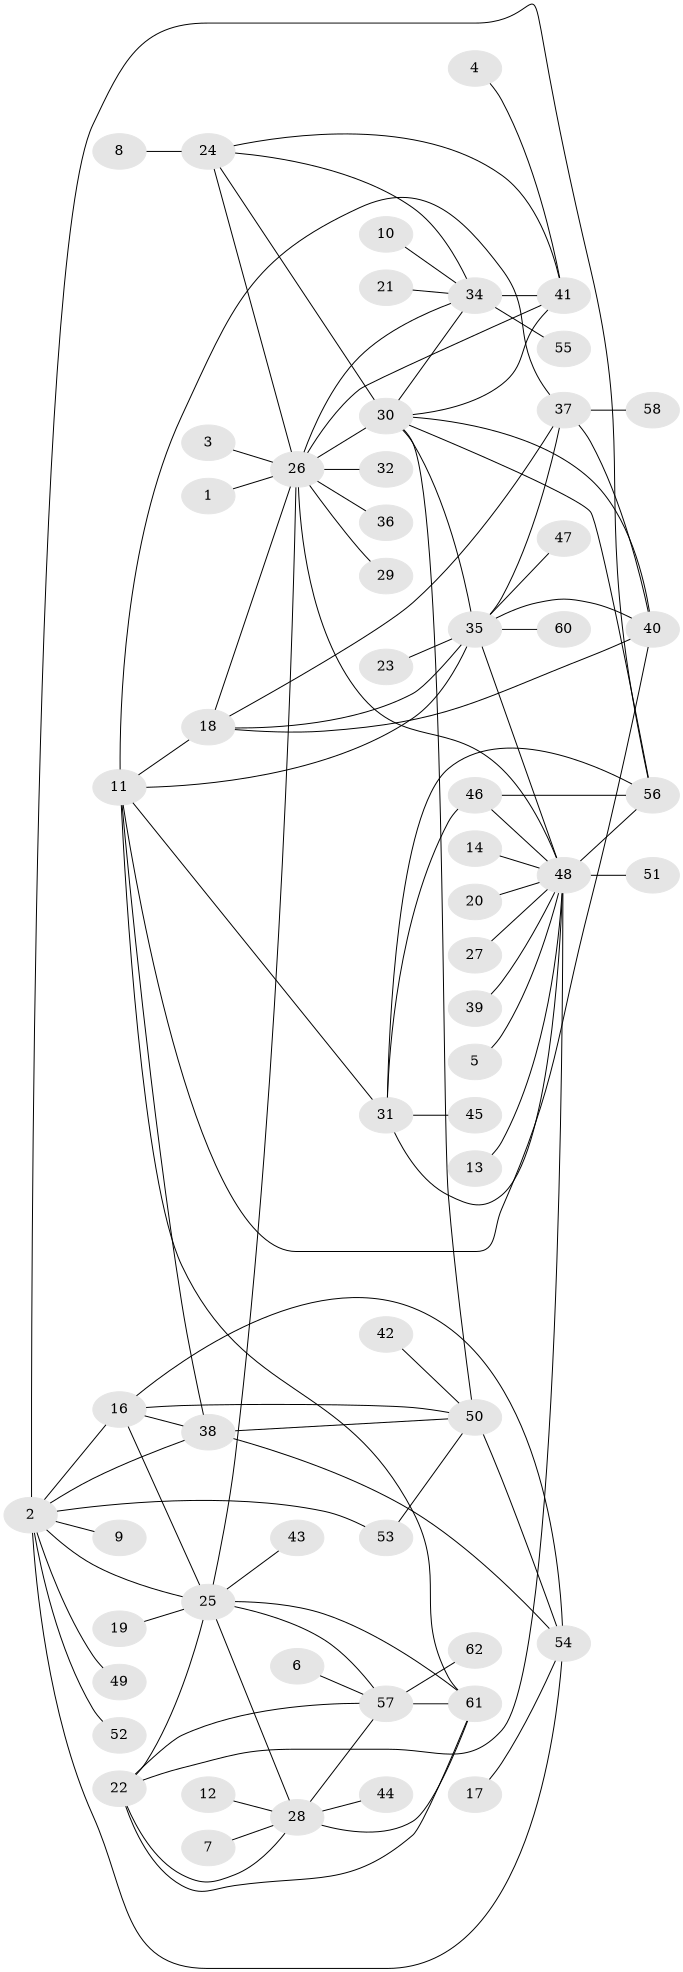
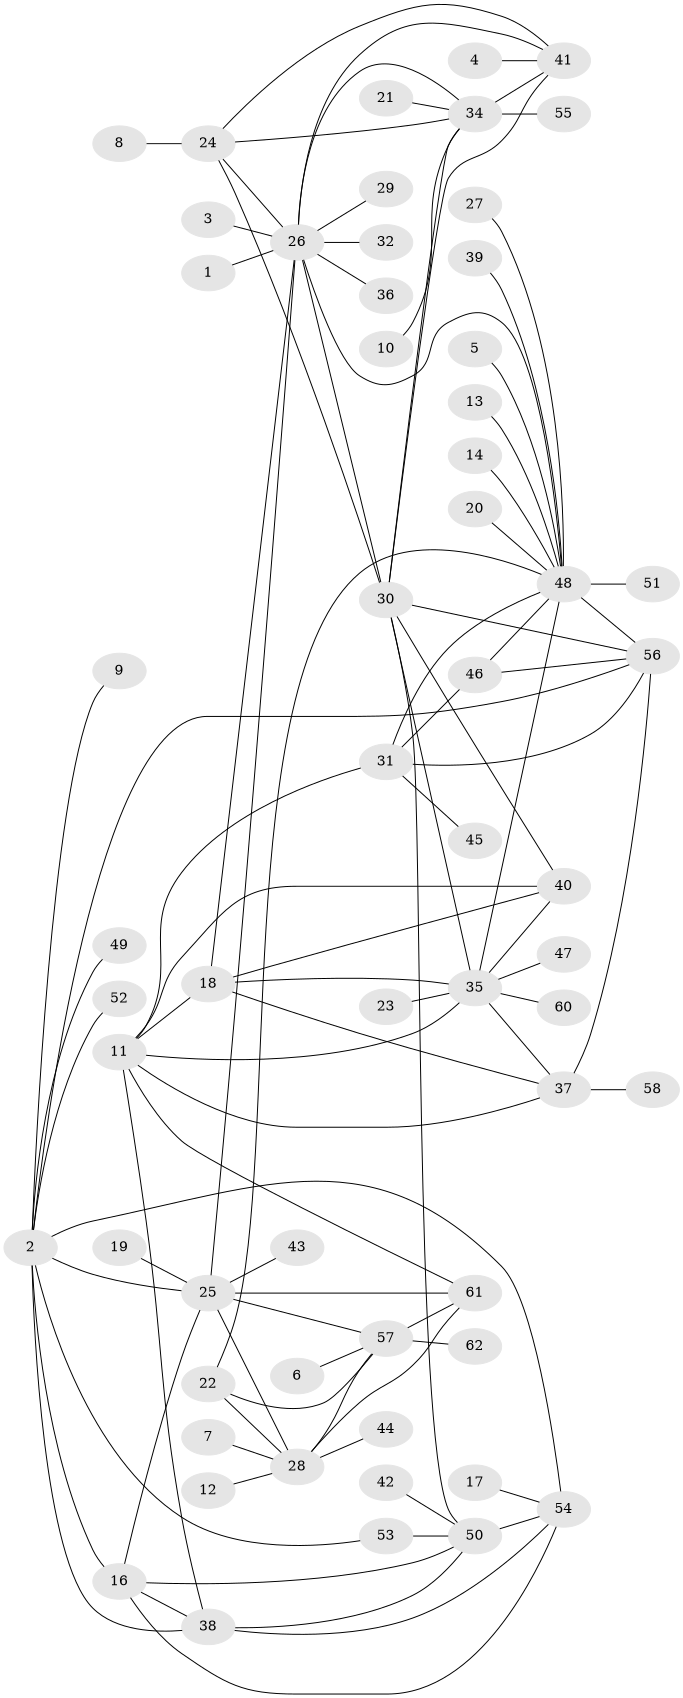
(607, 478) -> (626, 877)
(177, 1701) -> none
(315, 1878) -> none
